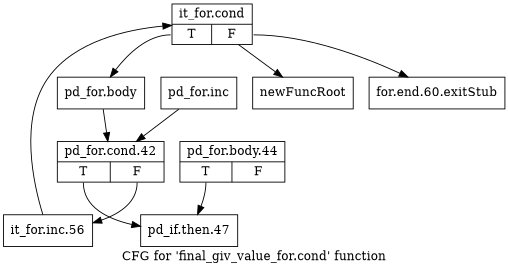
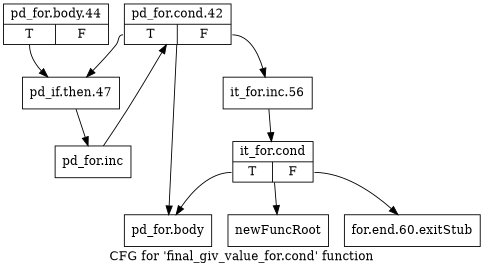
(105, 121) -> (173, 125)
none -> (81, 123)
